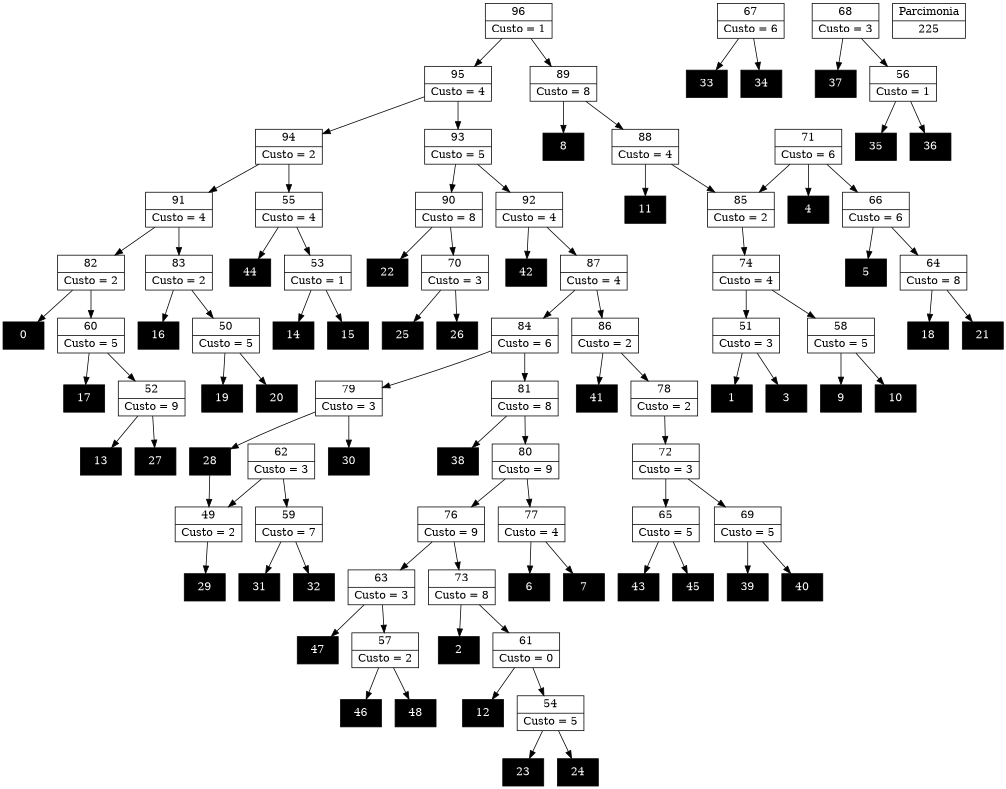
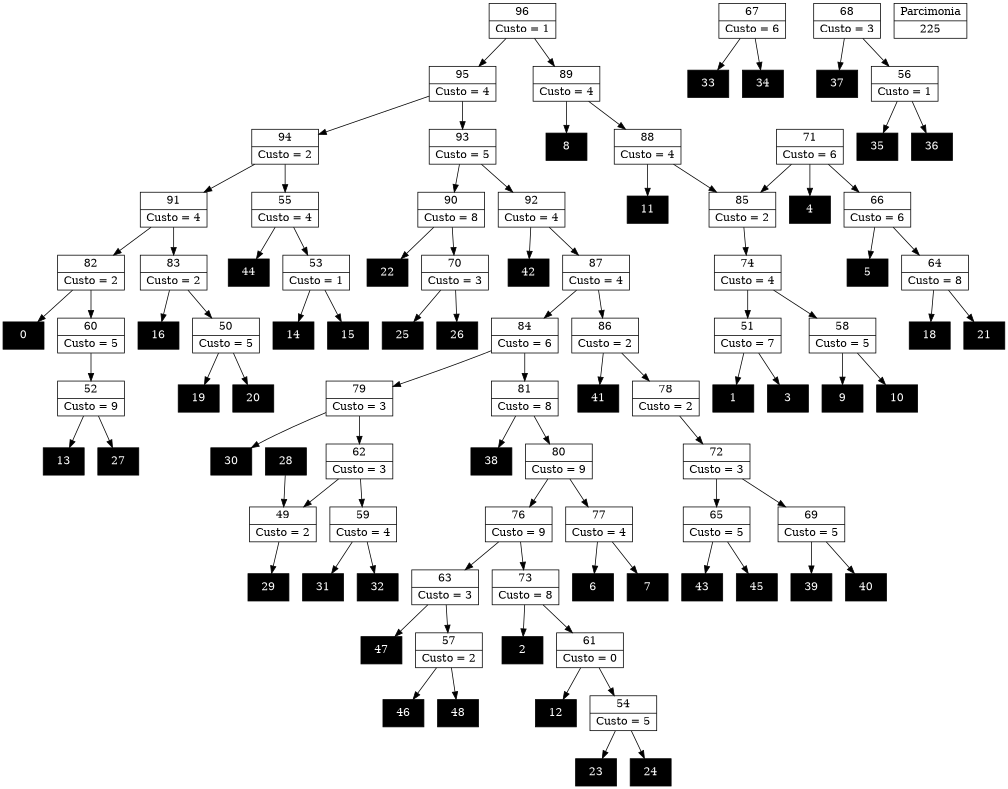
(563, 92) -> (566, 92)
(746, 344) -> (748, 344)
(84, 399) -> none
(276, 428) -> (359, 426)
(289, 533) -> (363, 533)
